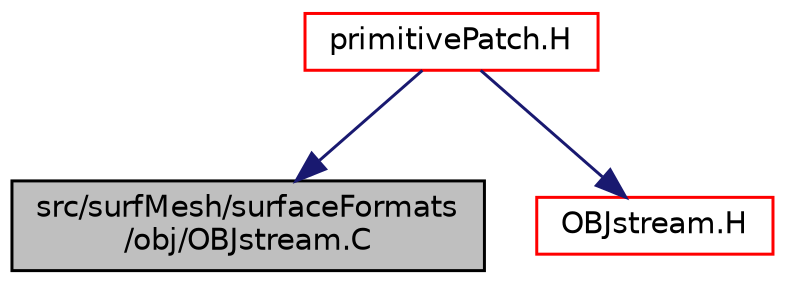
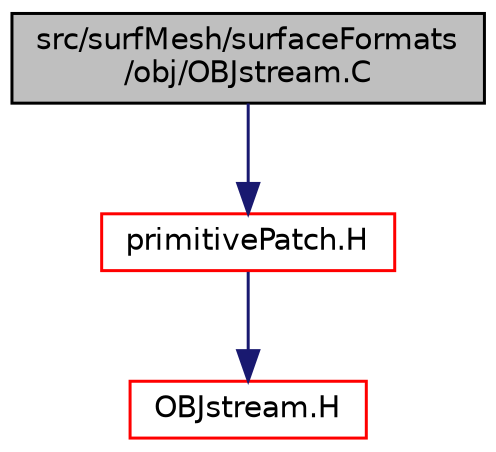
(371, 115) -> (248, 143)
